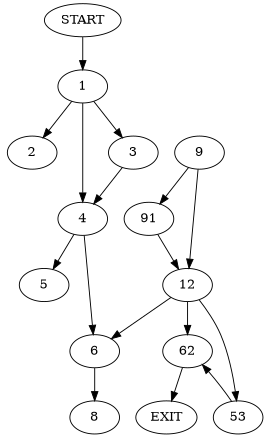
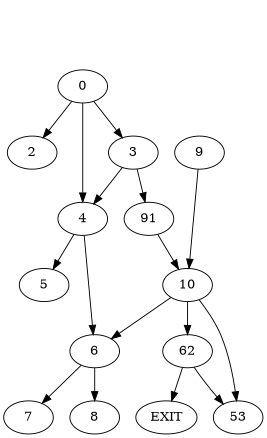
(83, 20) -> none
(83, 86) -> (83, 86)
(177, 182) -> (140, 181)
(188, 285) -> (188, 285)
(220, 386) -> (205, 382)
none -> (29, 417)
